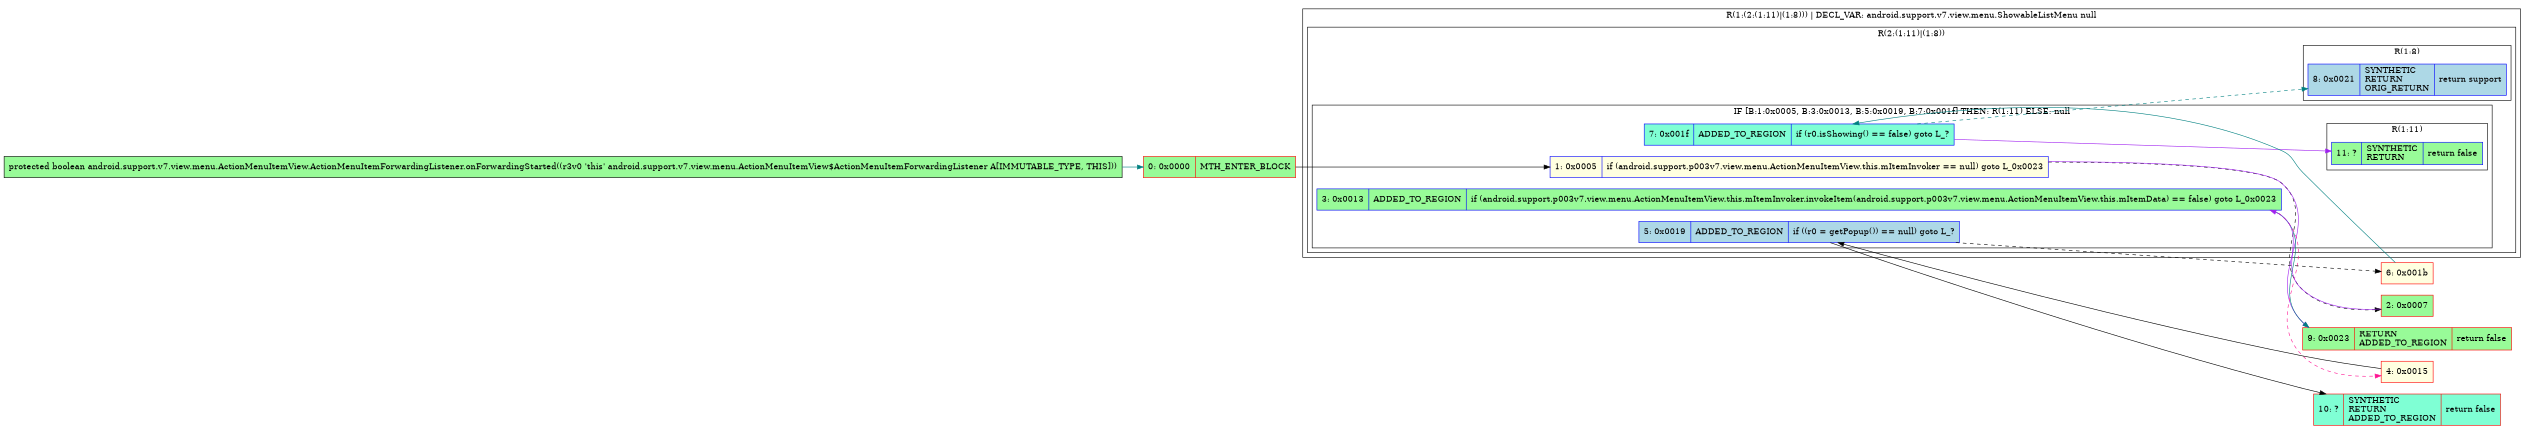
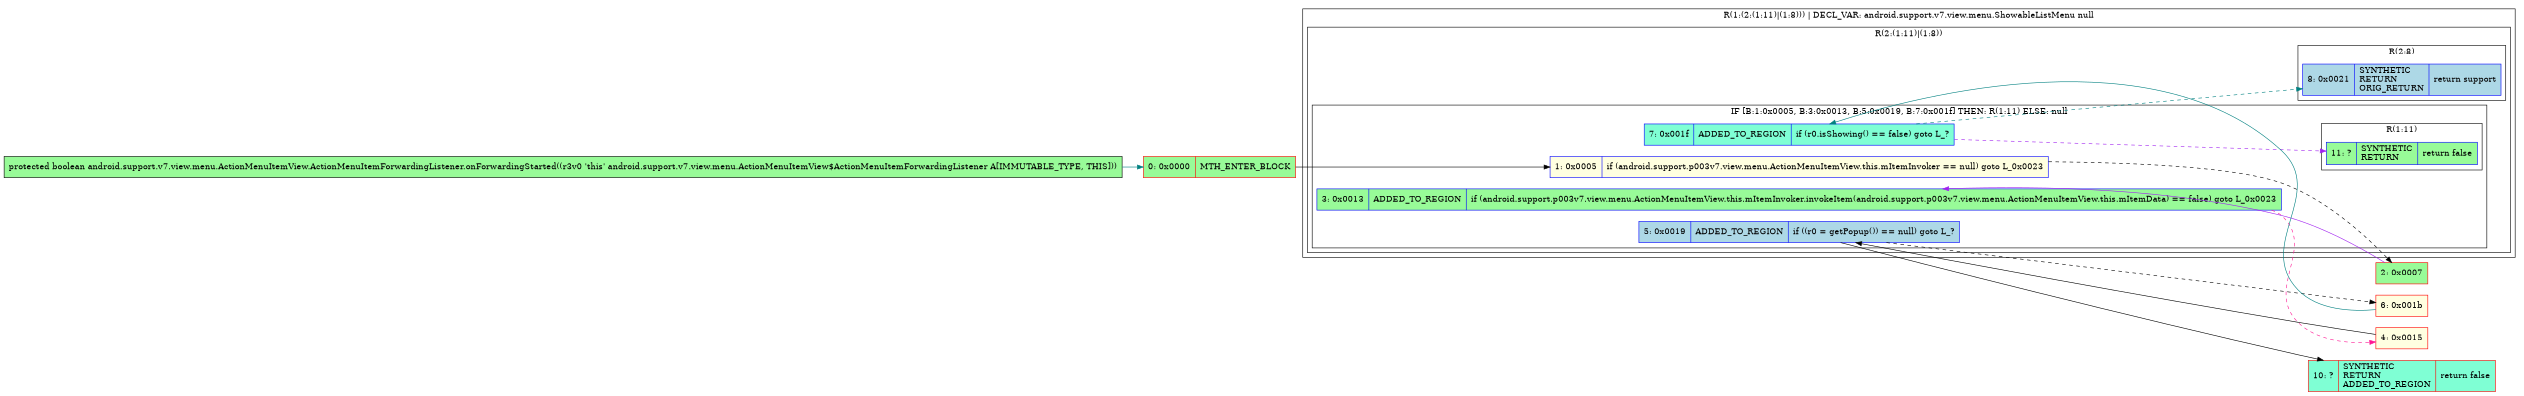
(2407, 52) -> (2402, 52)
(2140, 145) -> (2137, 145)
(2407, 339) -> none
